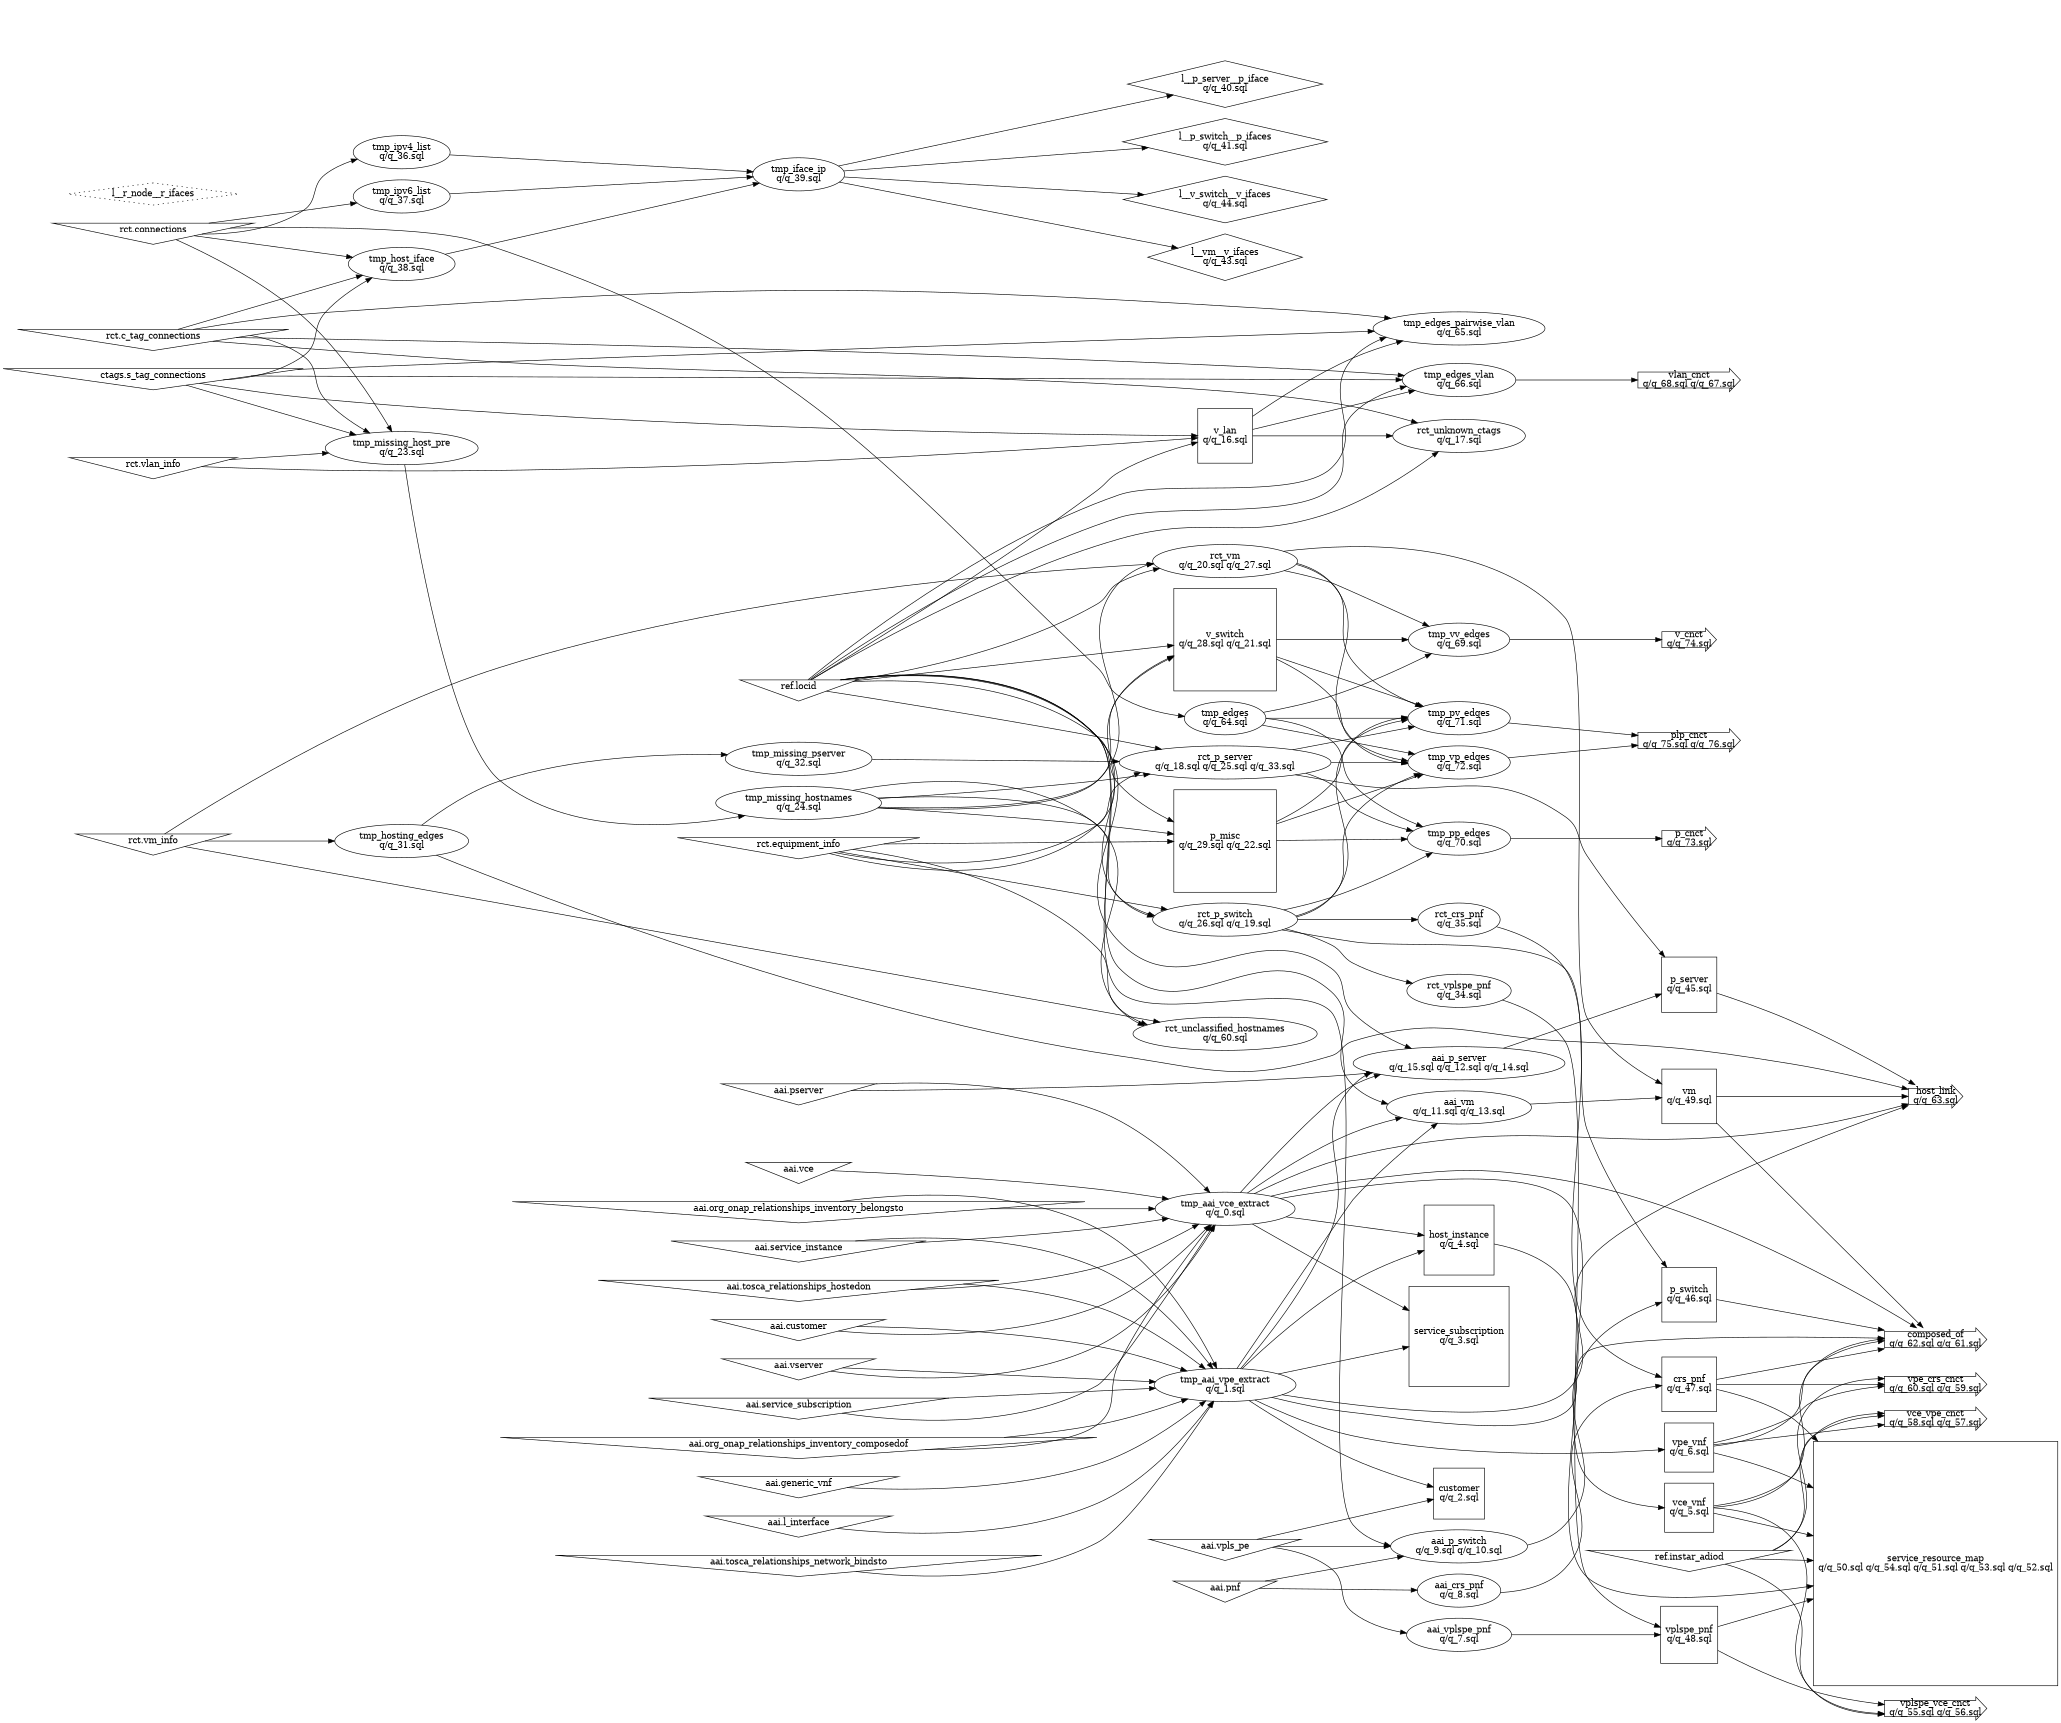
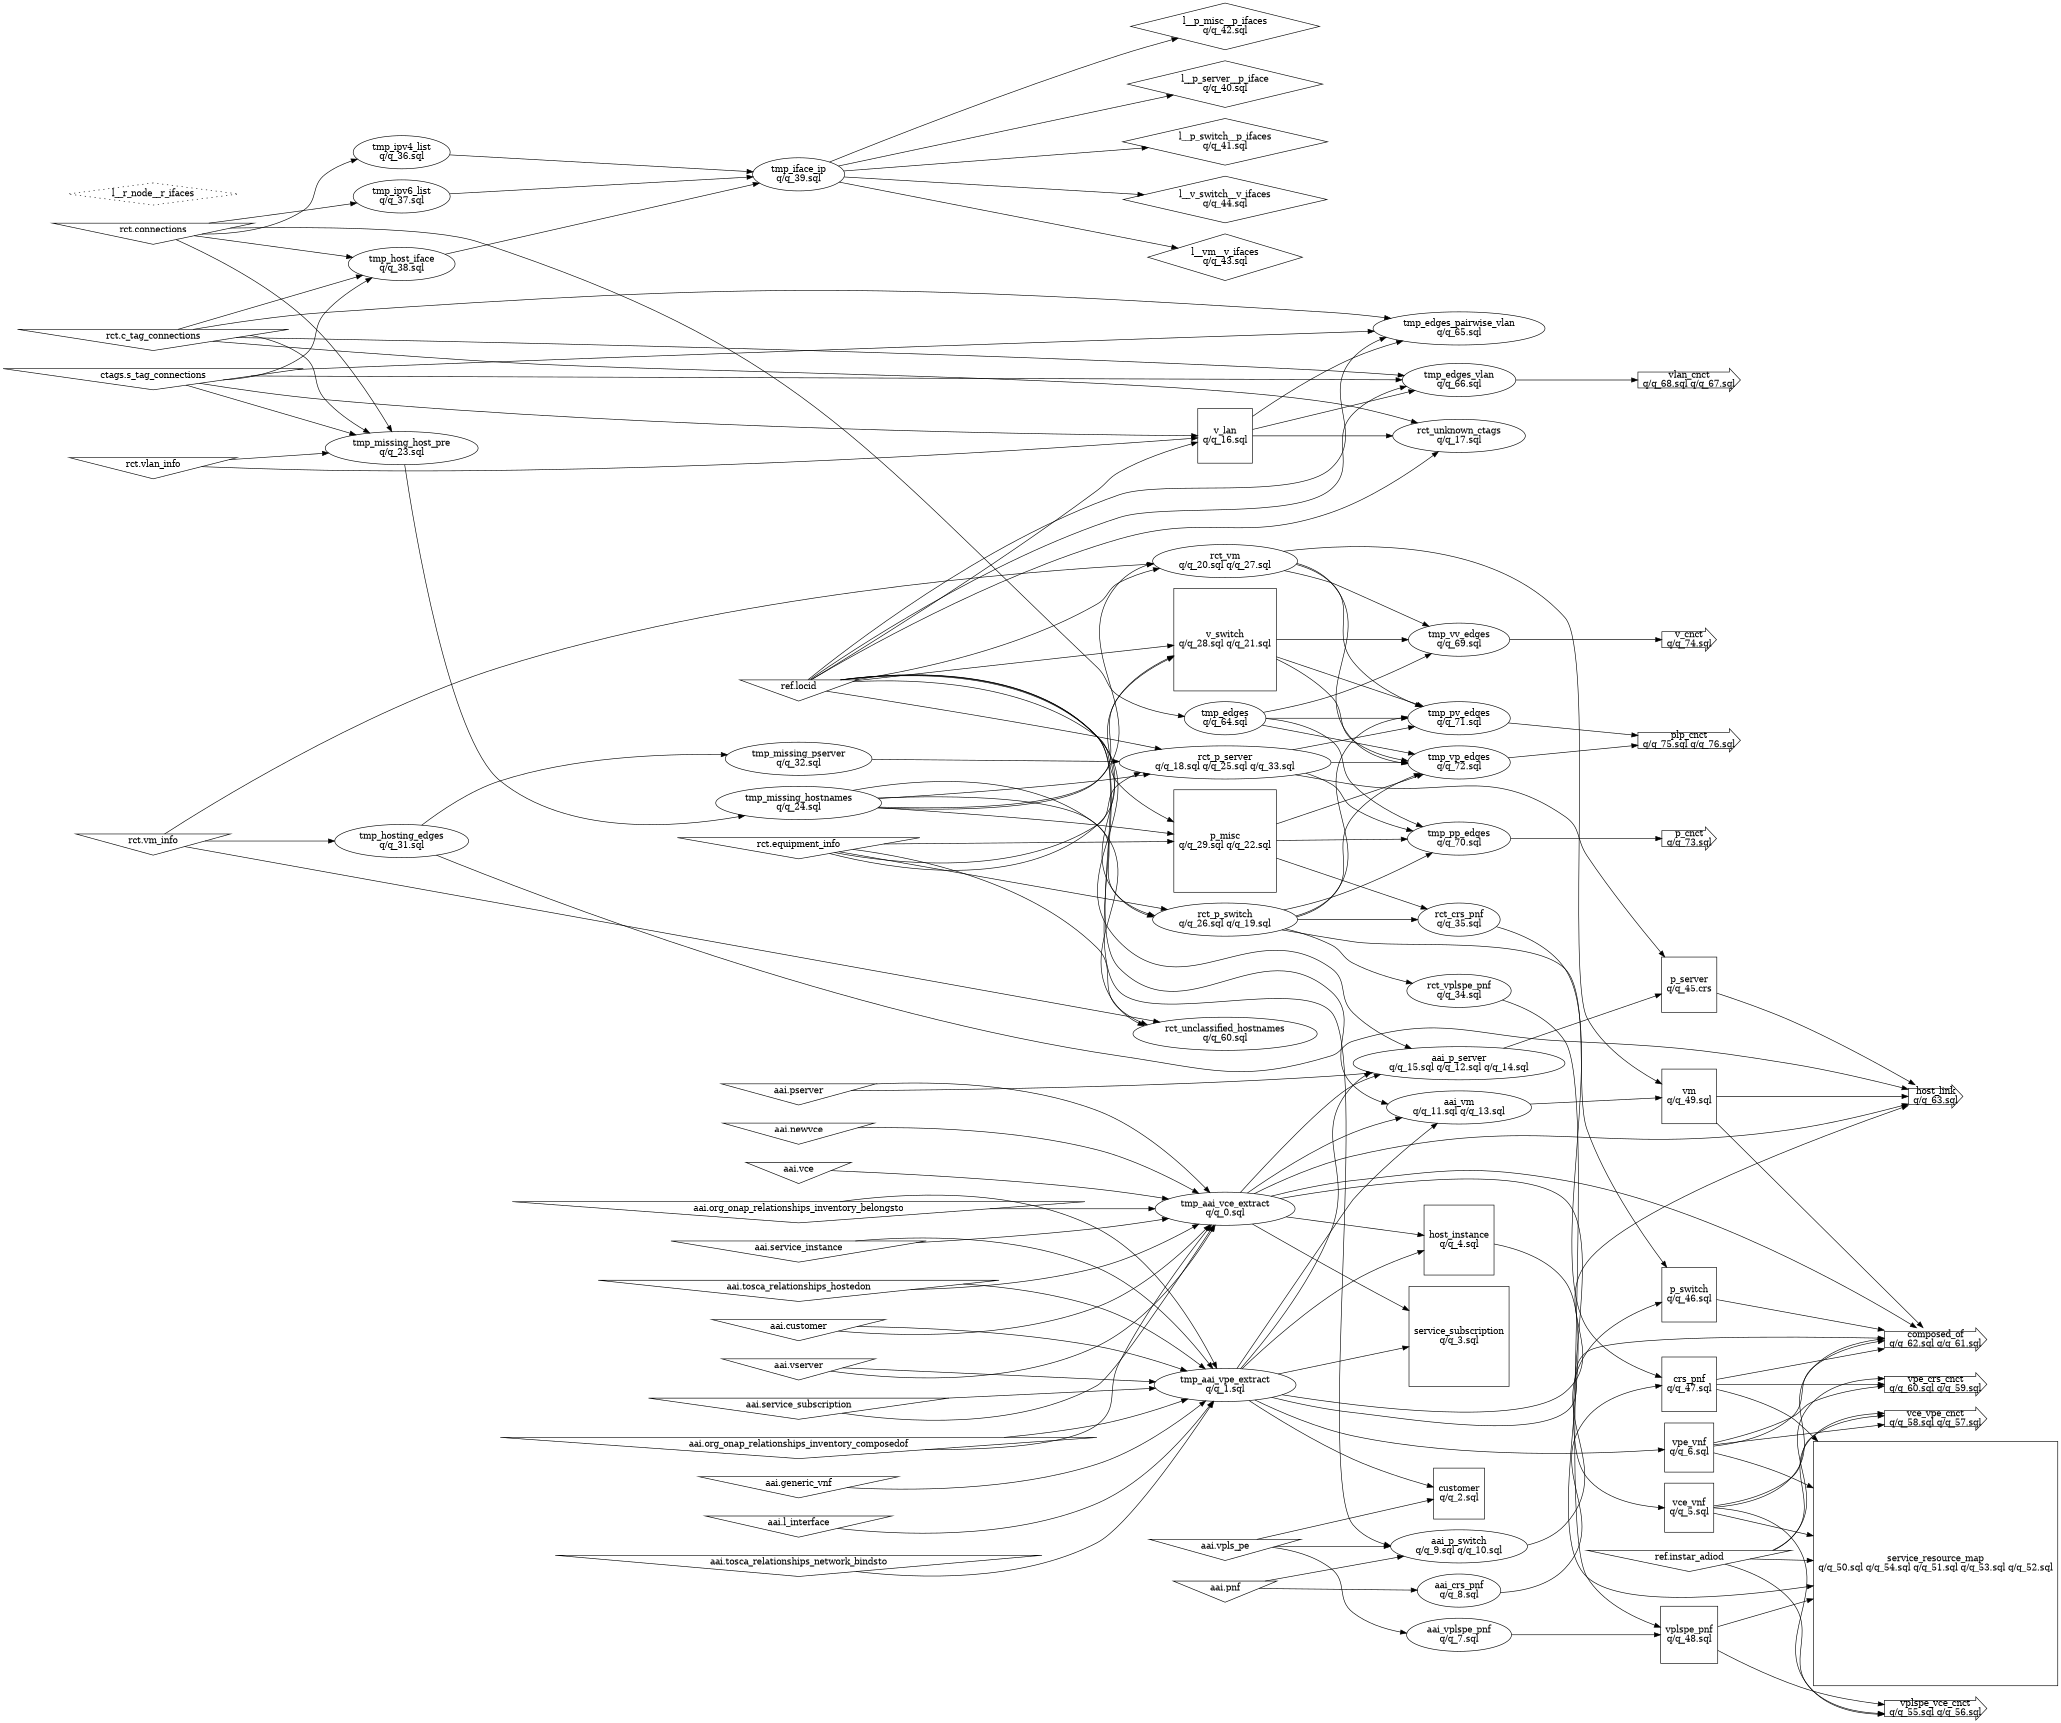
none -> (1225, 26)
(1326, 789) -> (1349, 883)
(1689, 985) -> (1689, 985)
none -> (799, 1130)
